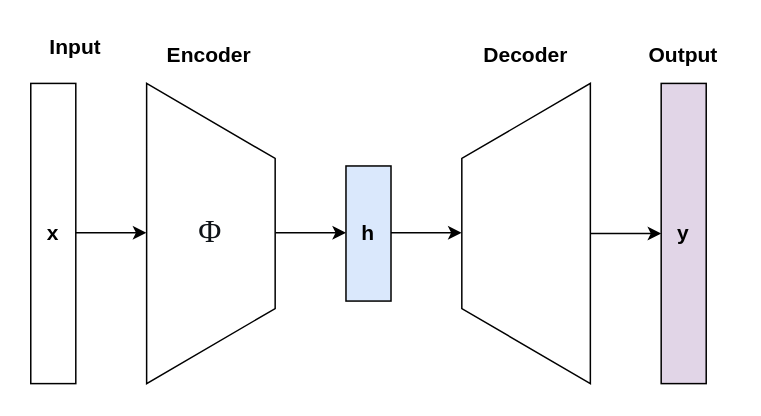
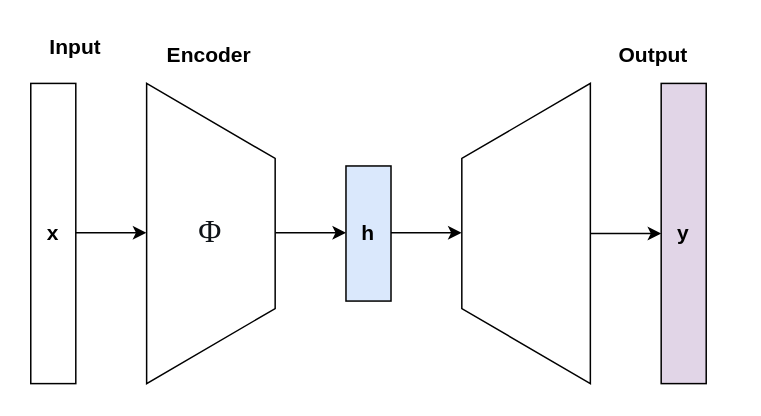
(526, 53) -> none
(683, 53) -> (653, 53)
